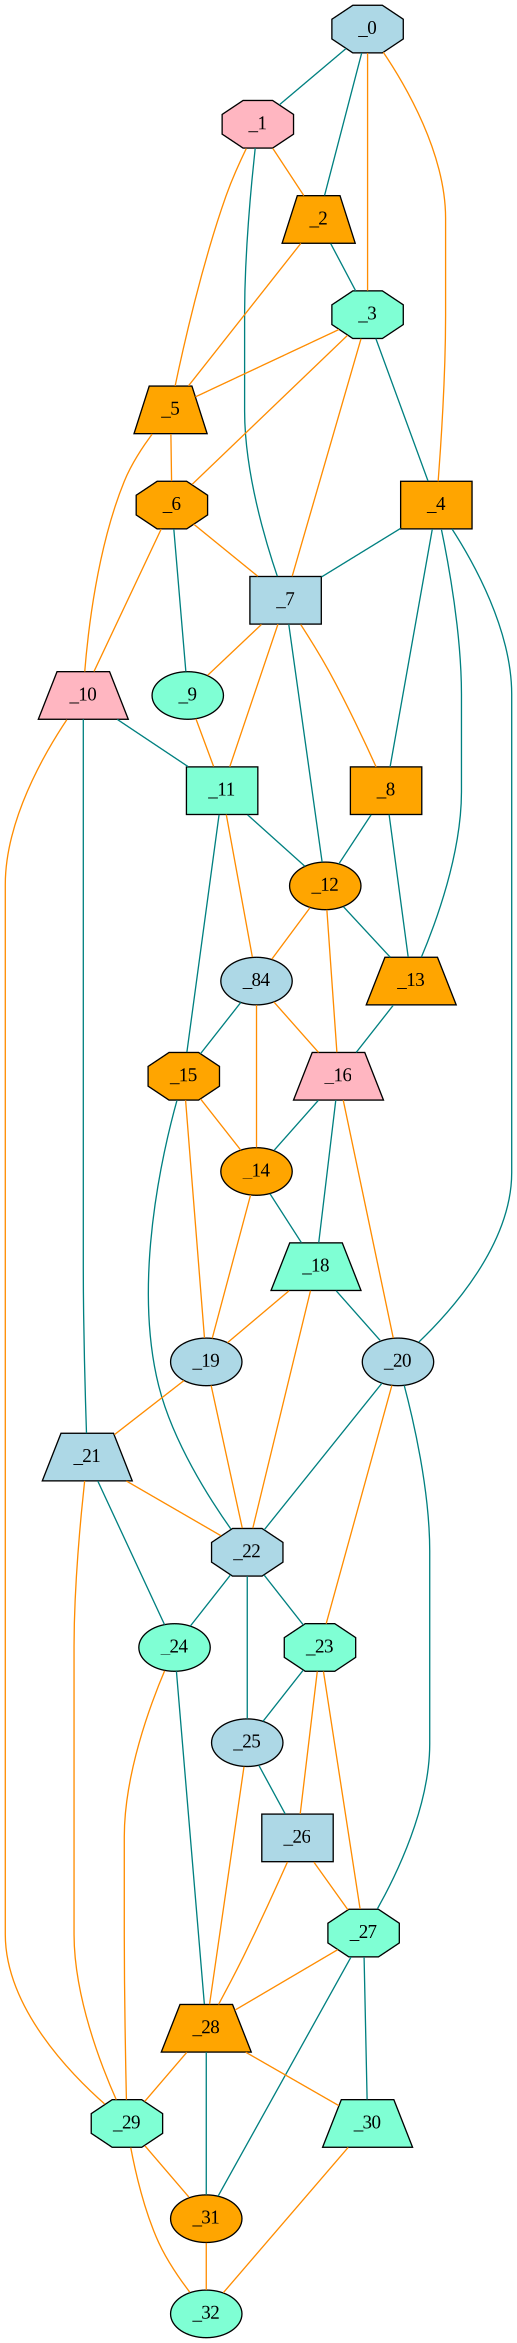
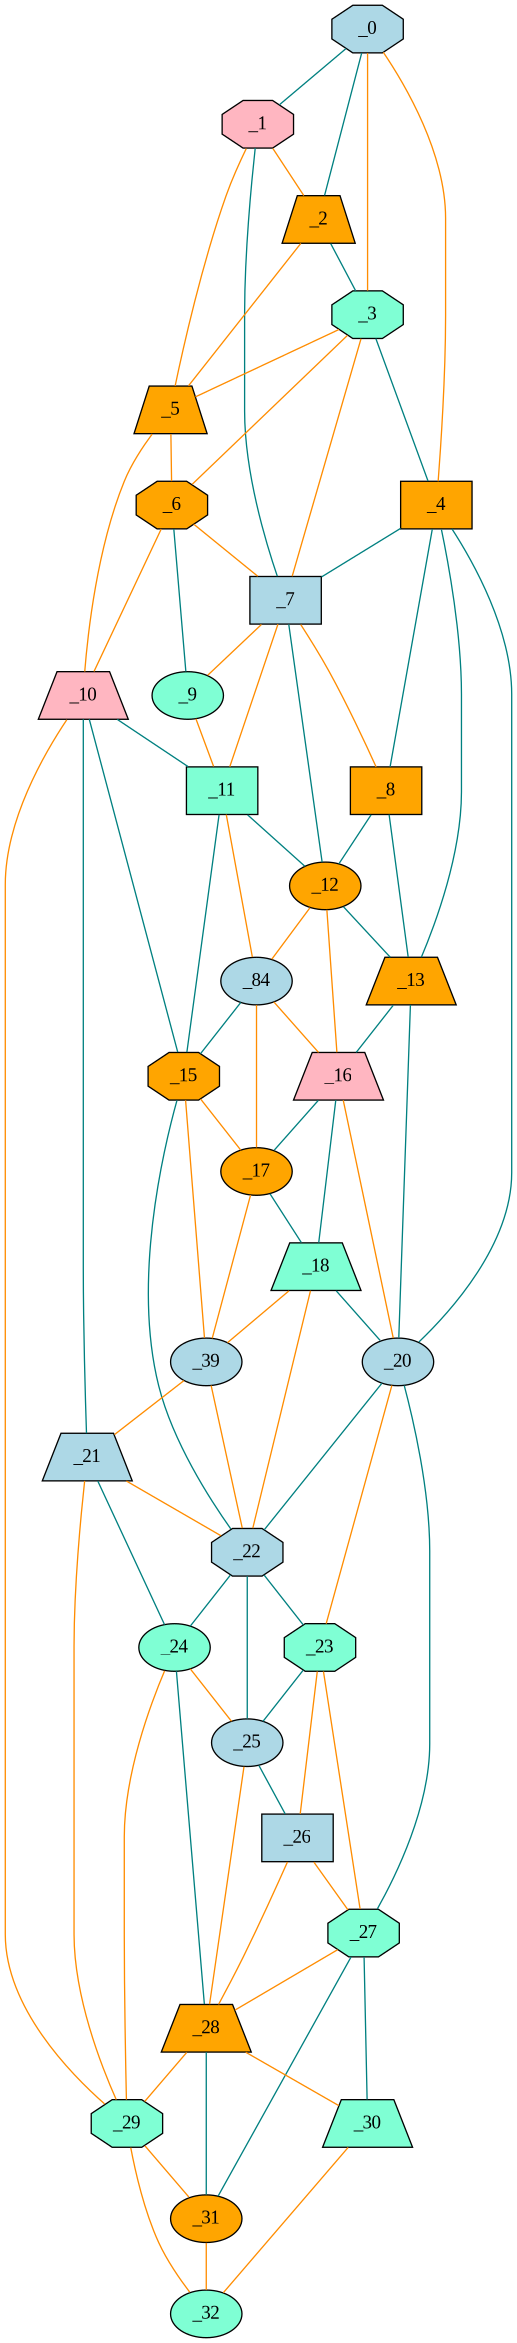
none -> (133, 886)
(257, 1171) -> (257, 1171)
none -> (405, 1171)
(206, 1362) -> (206, 1362)
none -> (211, 1695)
